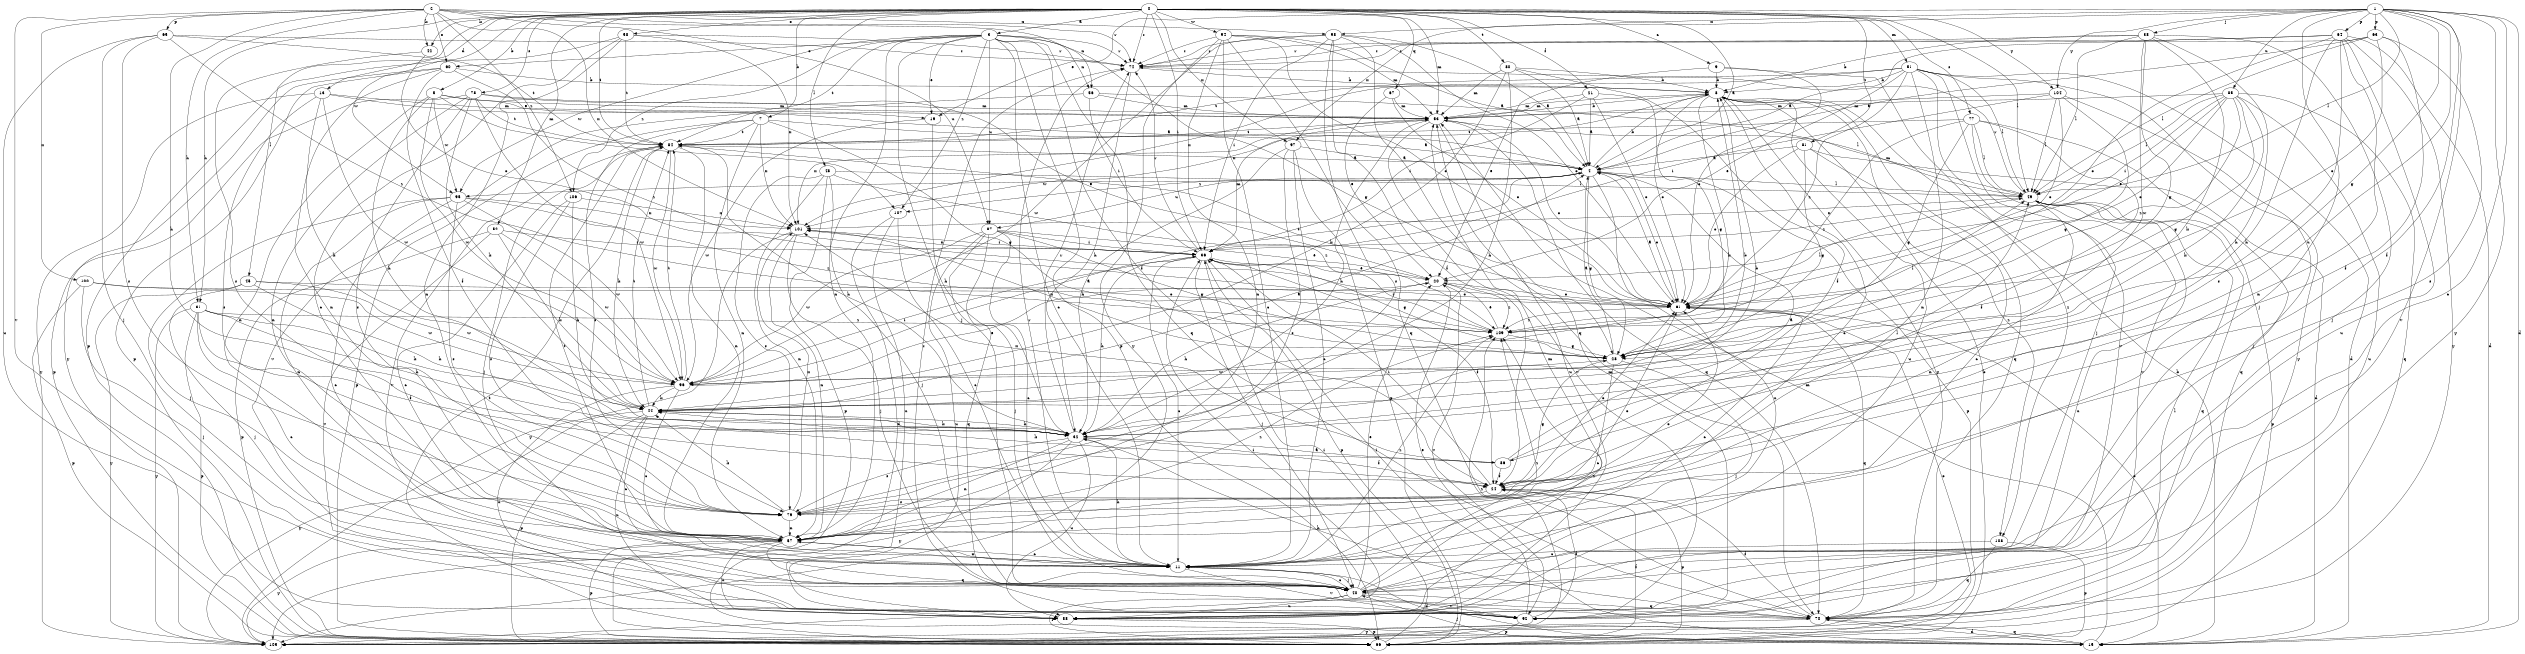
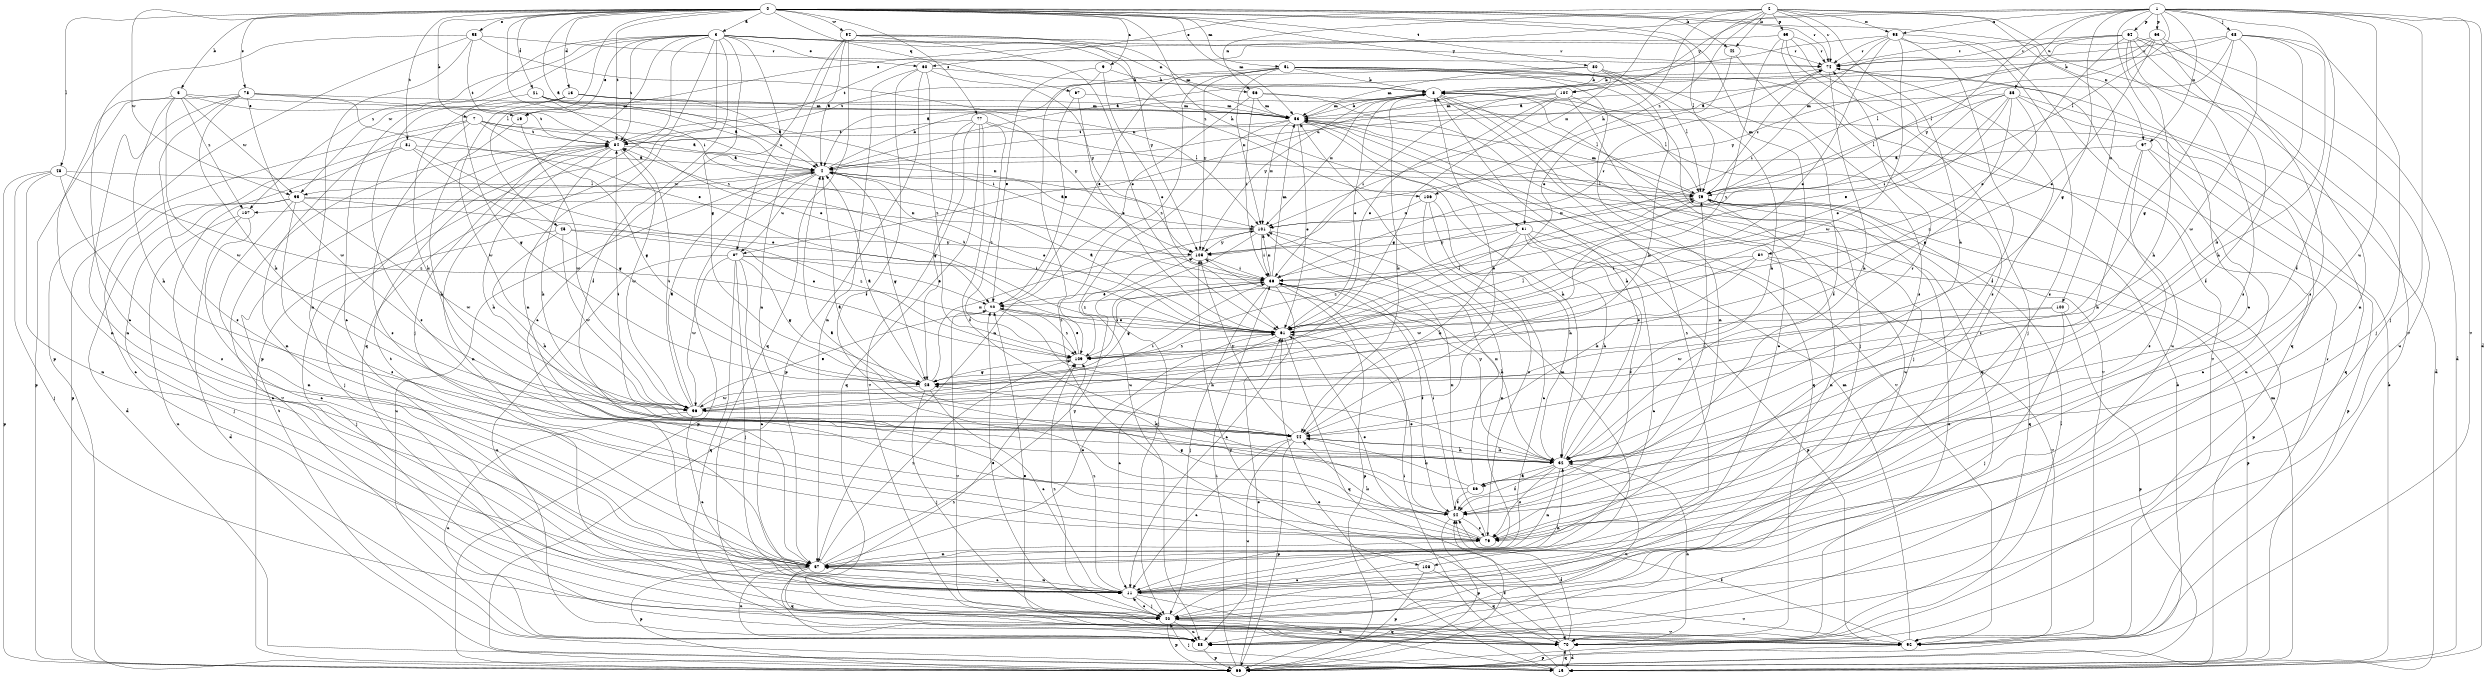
none -> (1053, 199)
none -> (1027, 298)
(1487, 393) -> none
